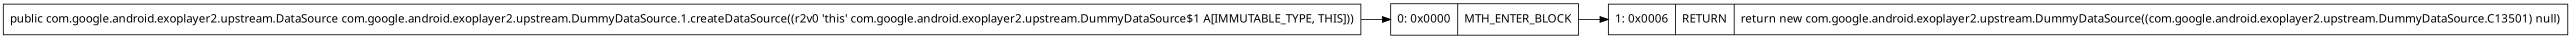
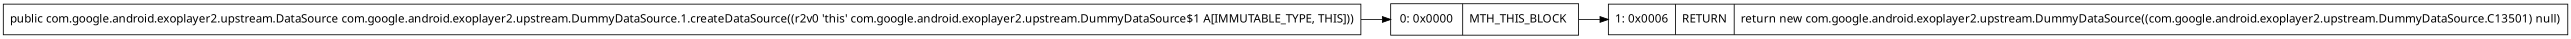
(1518, 19) -> (1518, 19)
